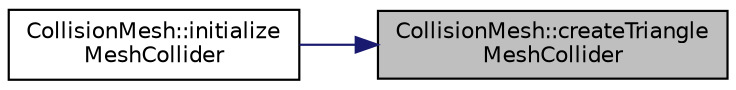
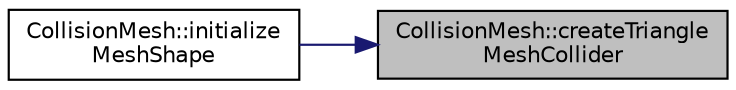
(154, 45) -> (154, 45)
